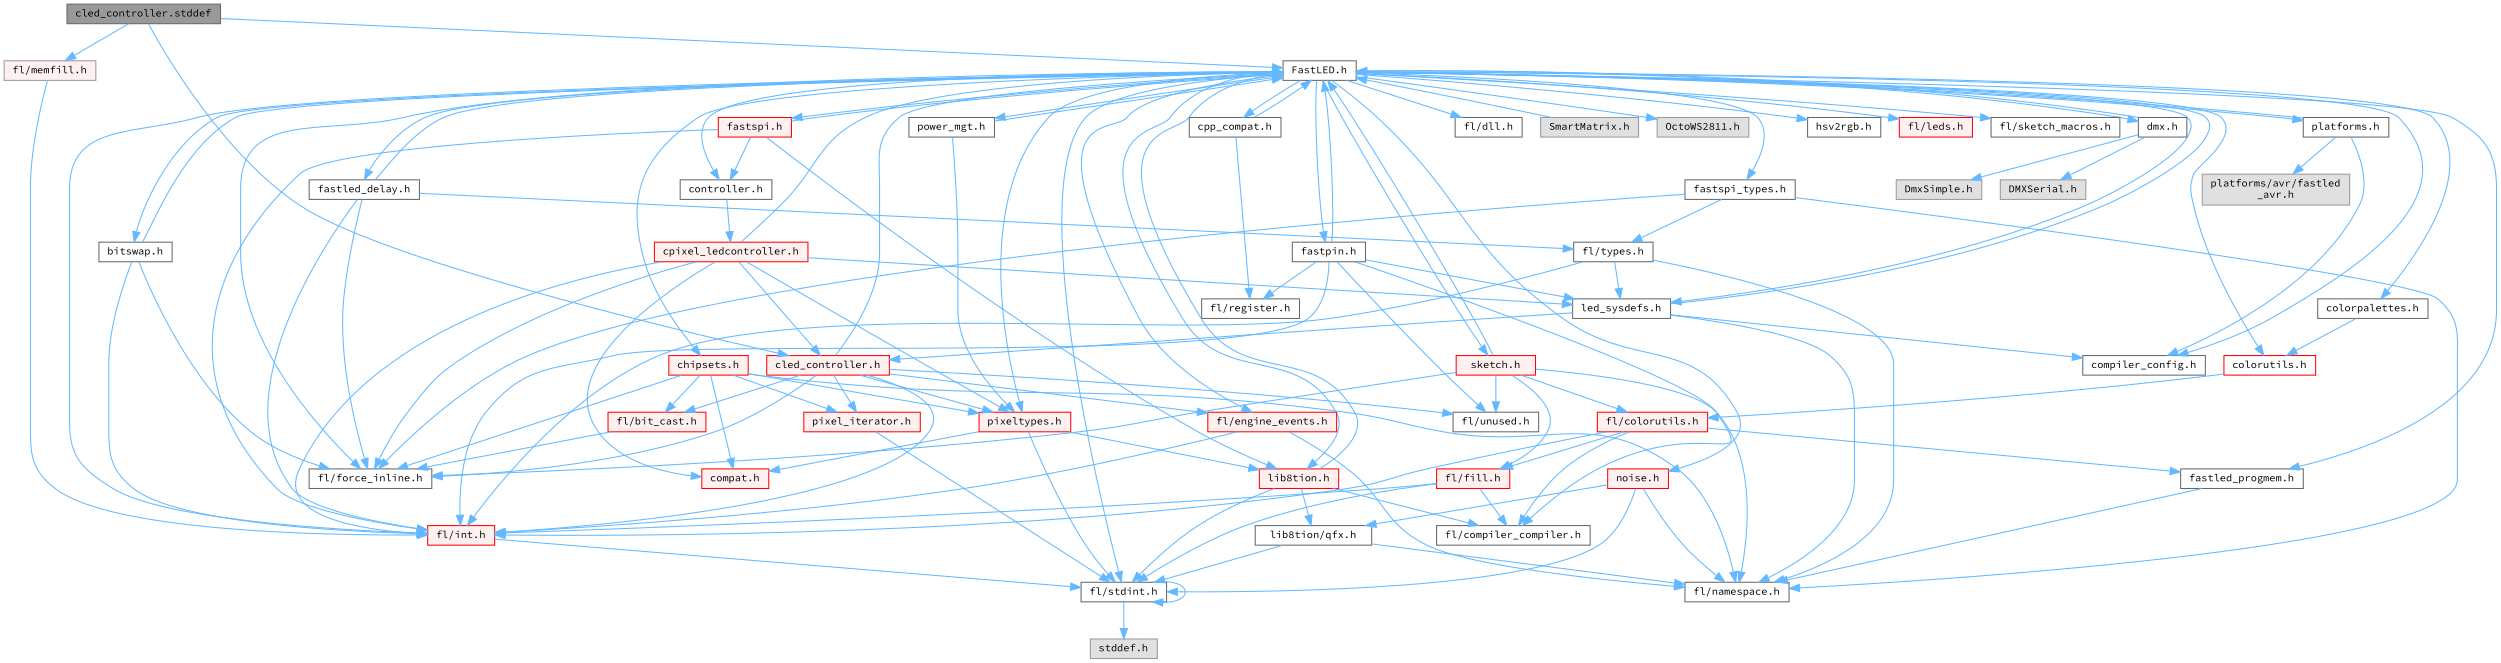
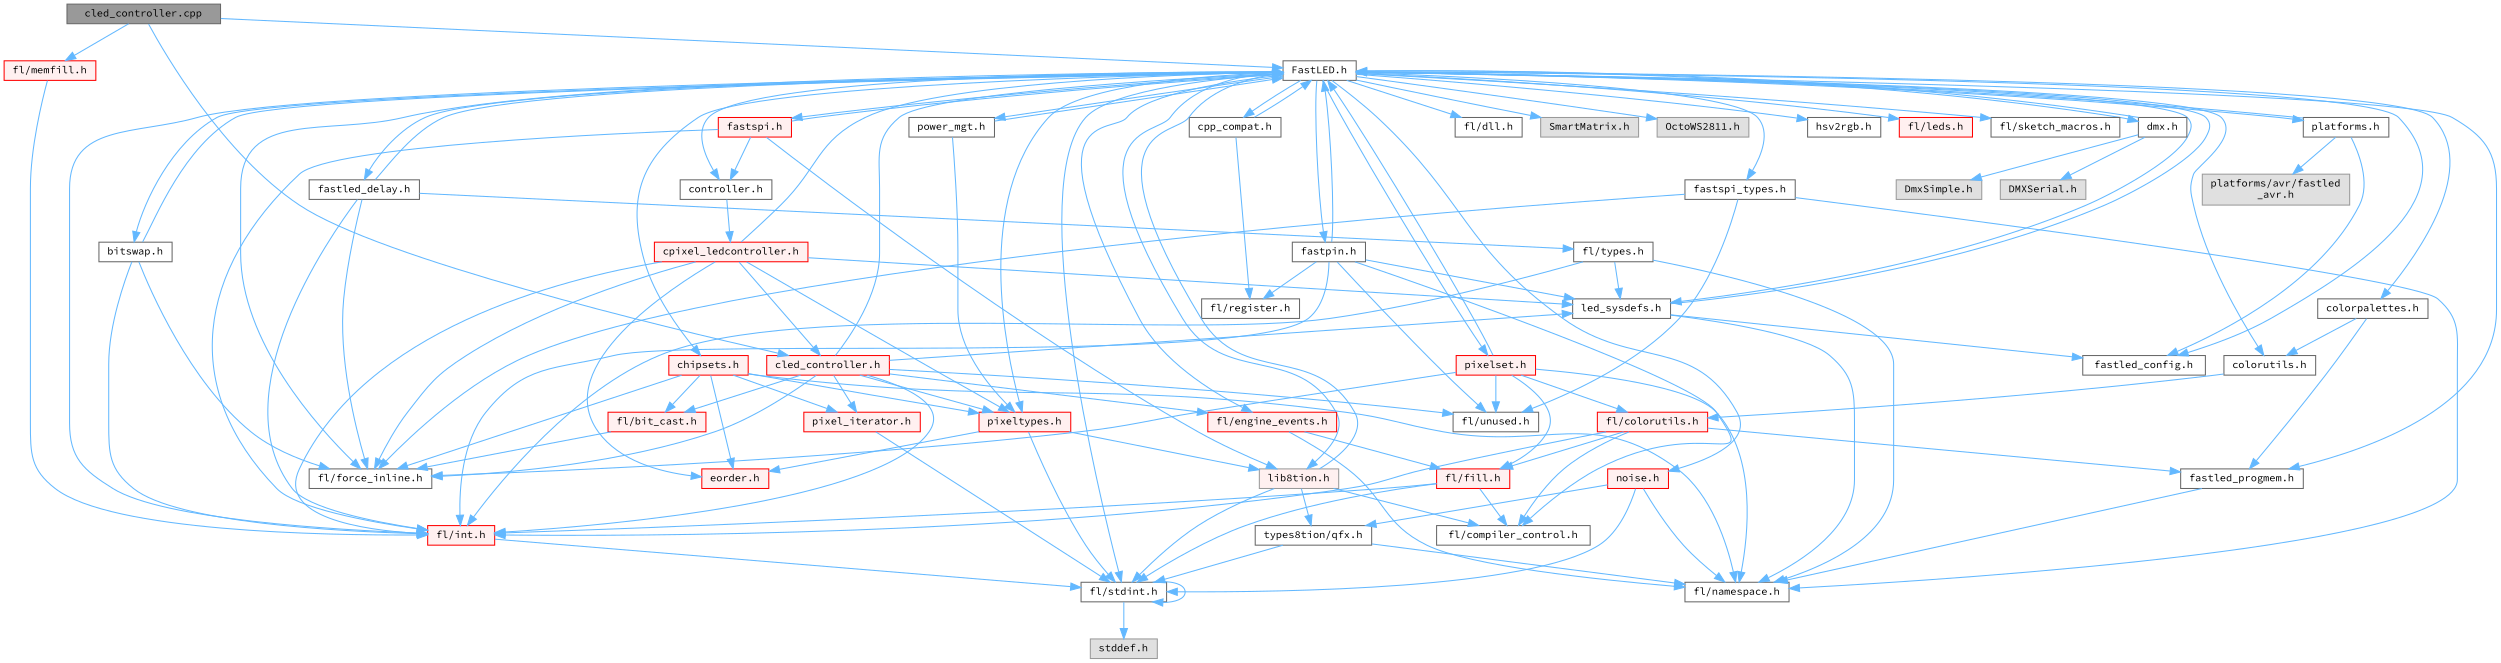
(144, 14) -> (144, 14)
(50, 71) -> (50, 71)
(1459, 98) -> (1443, 98)
(1681, 219) -> (1665, 332)
(1287, 332) -> (1293, 333)
(1496, 365) -> (1496, 365)
(2144, 365) -> (2144, 365)
(2270, 365) -> (2270, 365)
none -> (2313, 391)
(735, 479) -> (735, 479)
(1299, 479) -> (1299, 479)
(874, 501) -> (1367, 449)
(1313, 535) -> (1313, 535)
(1513, 535) -> (1513, 535)
